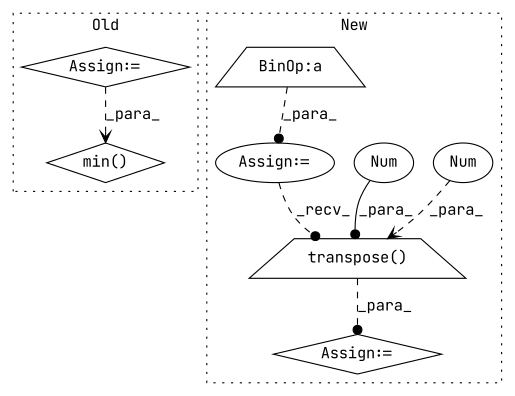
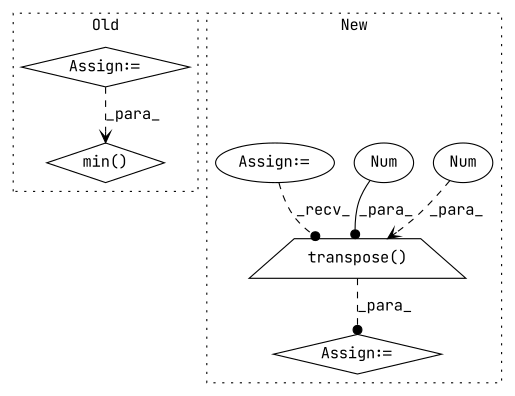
(290, 67) -> none
